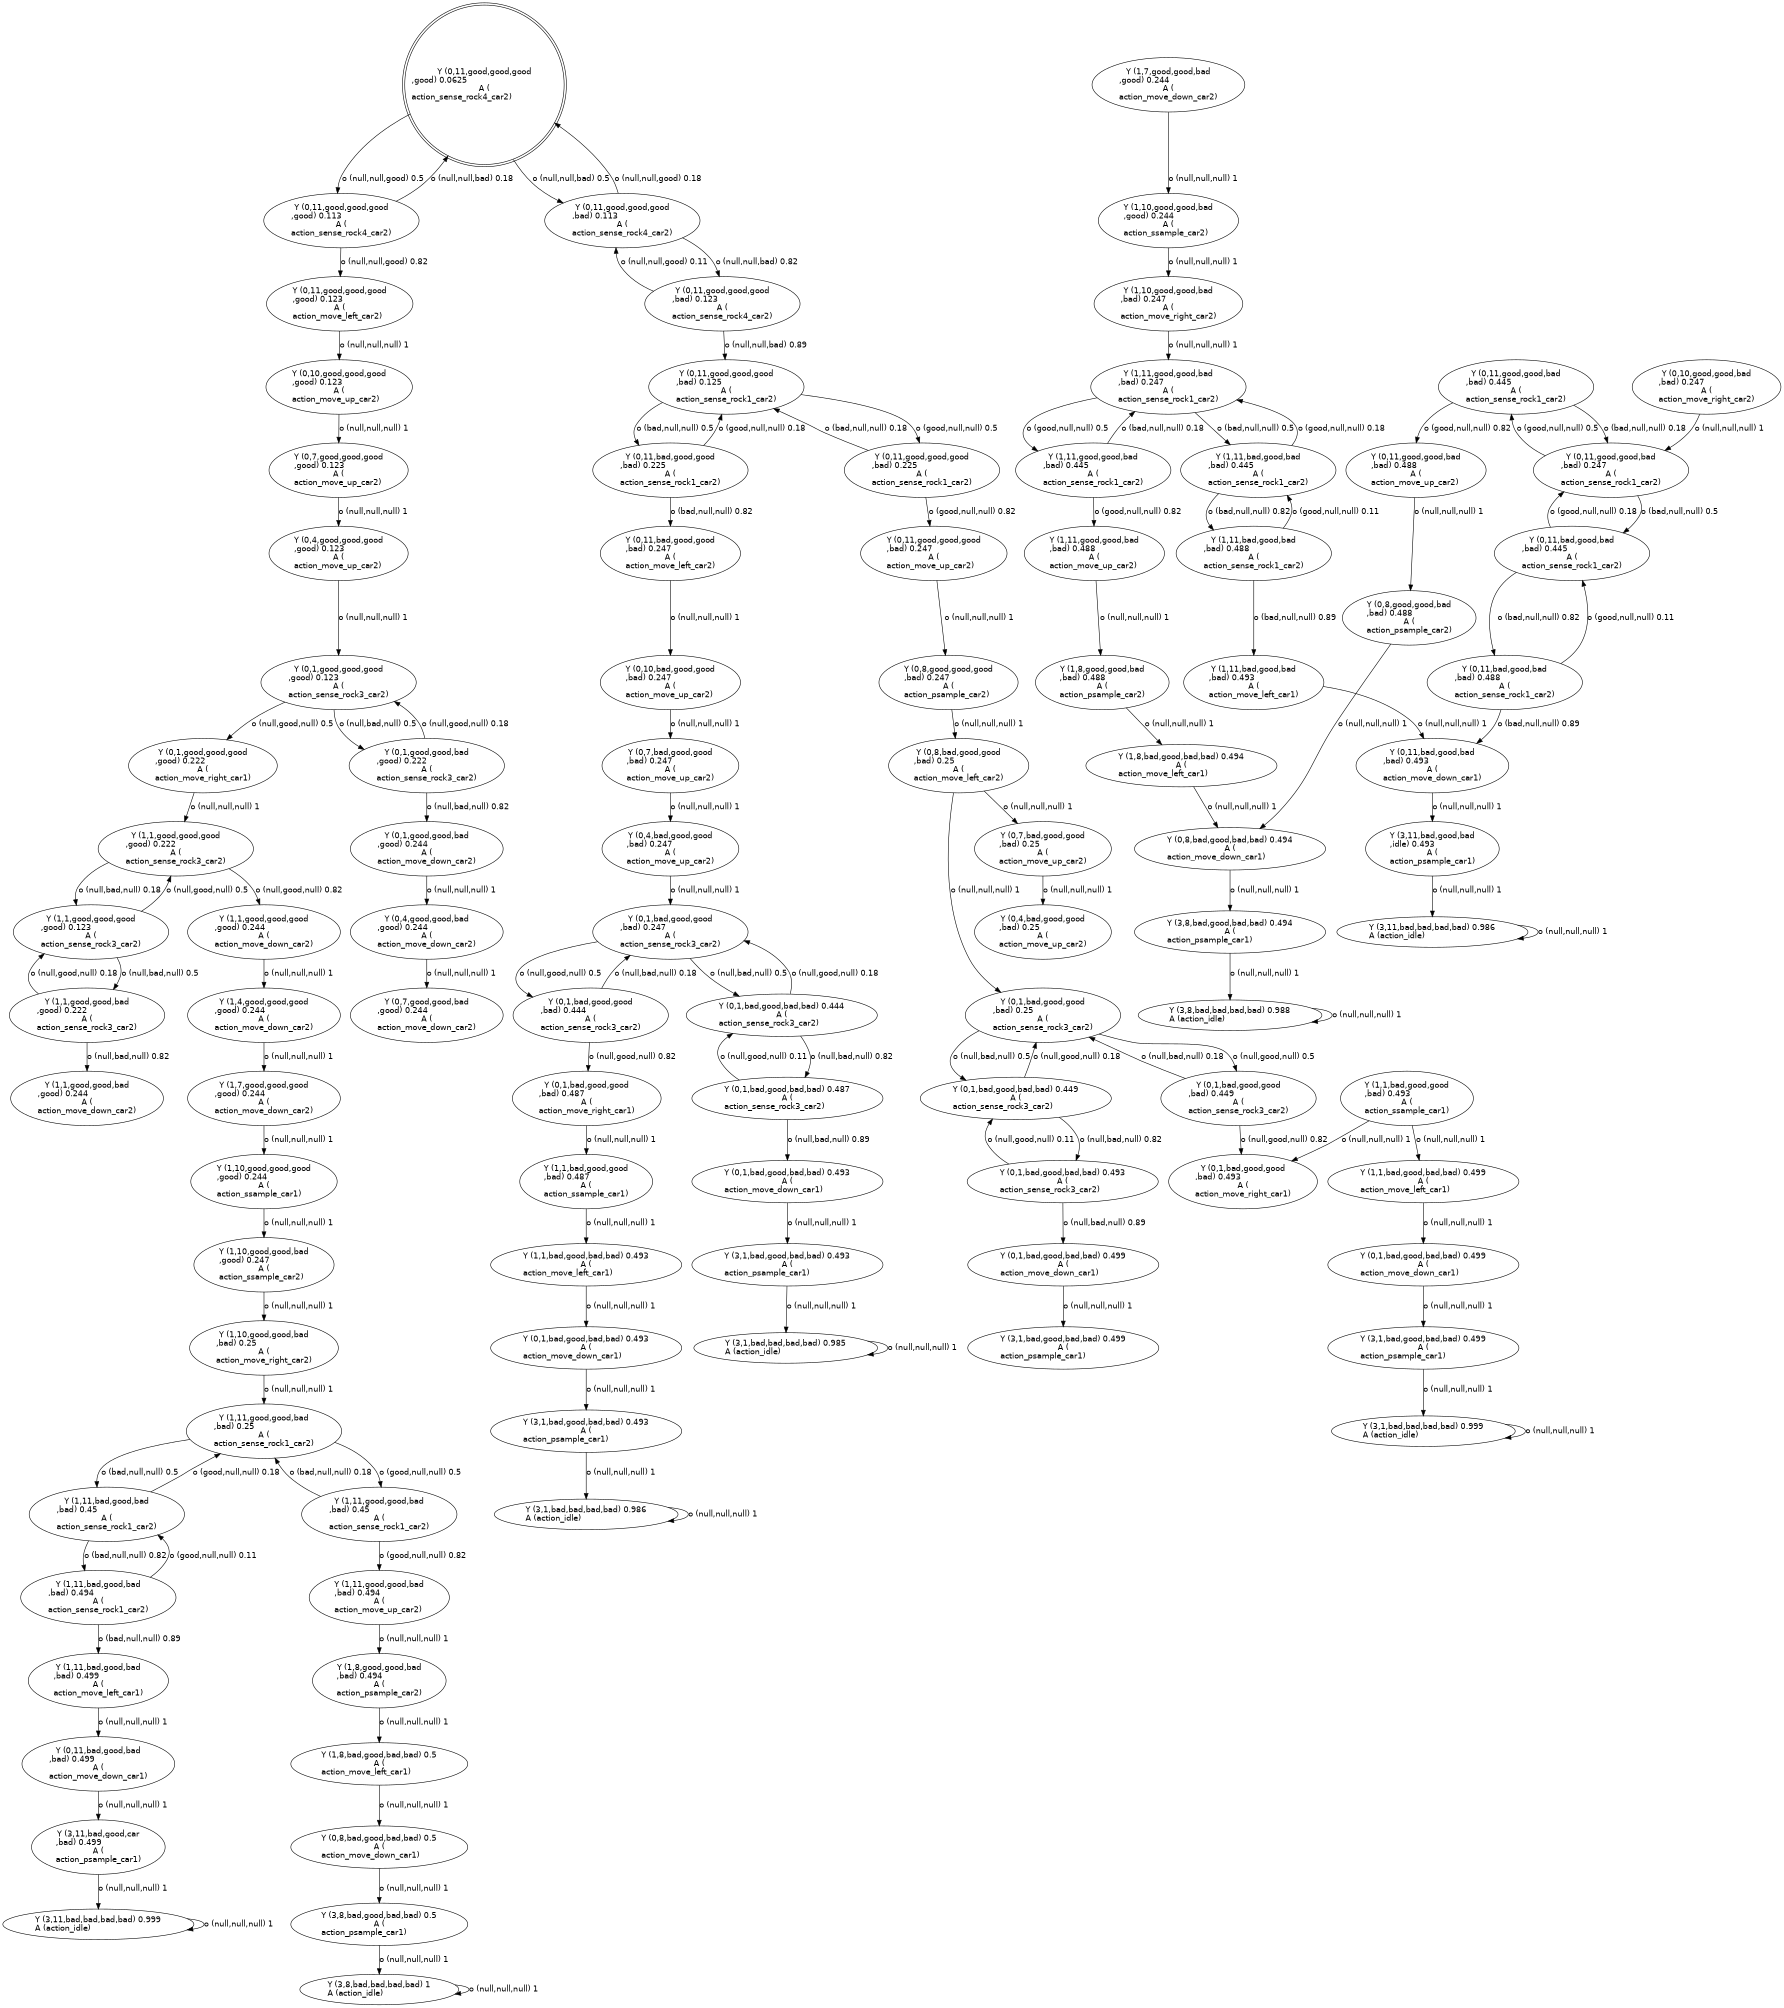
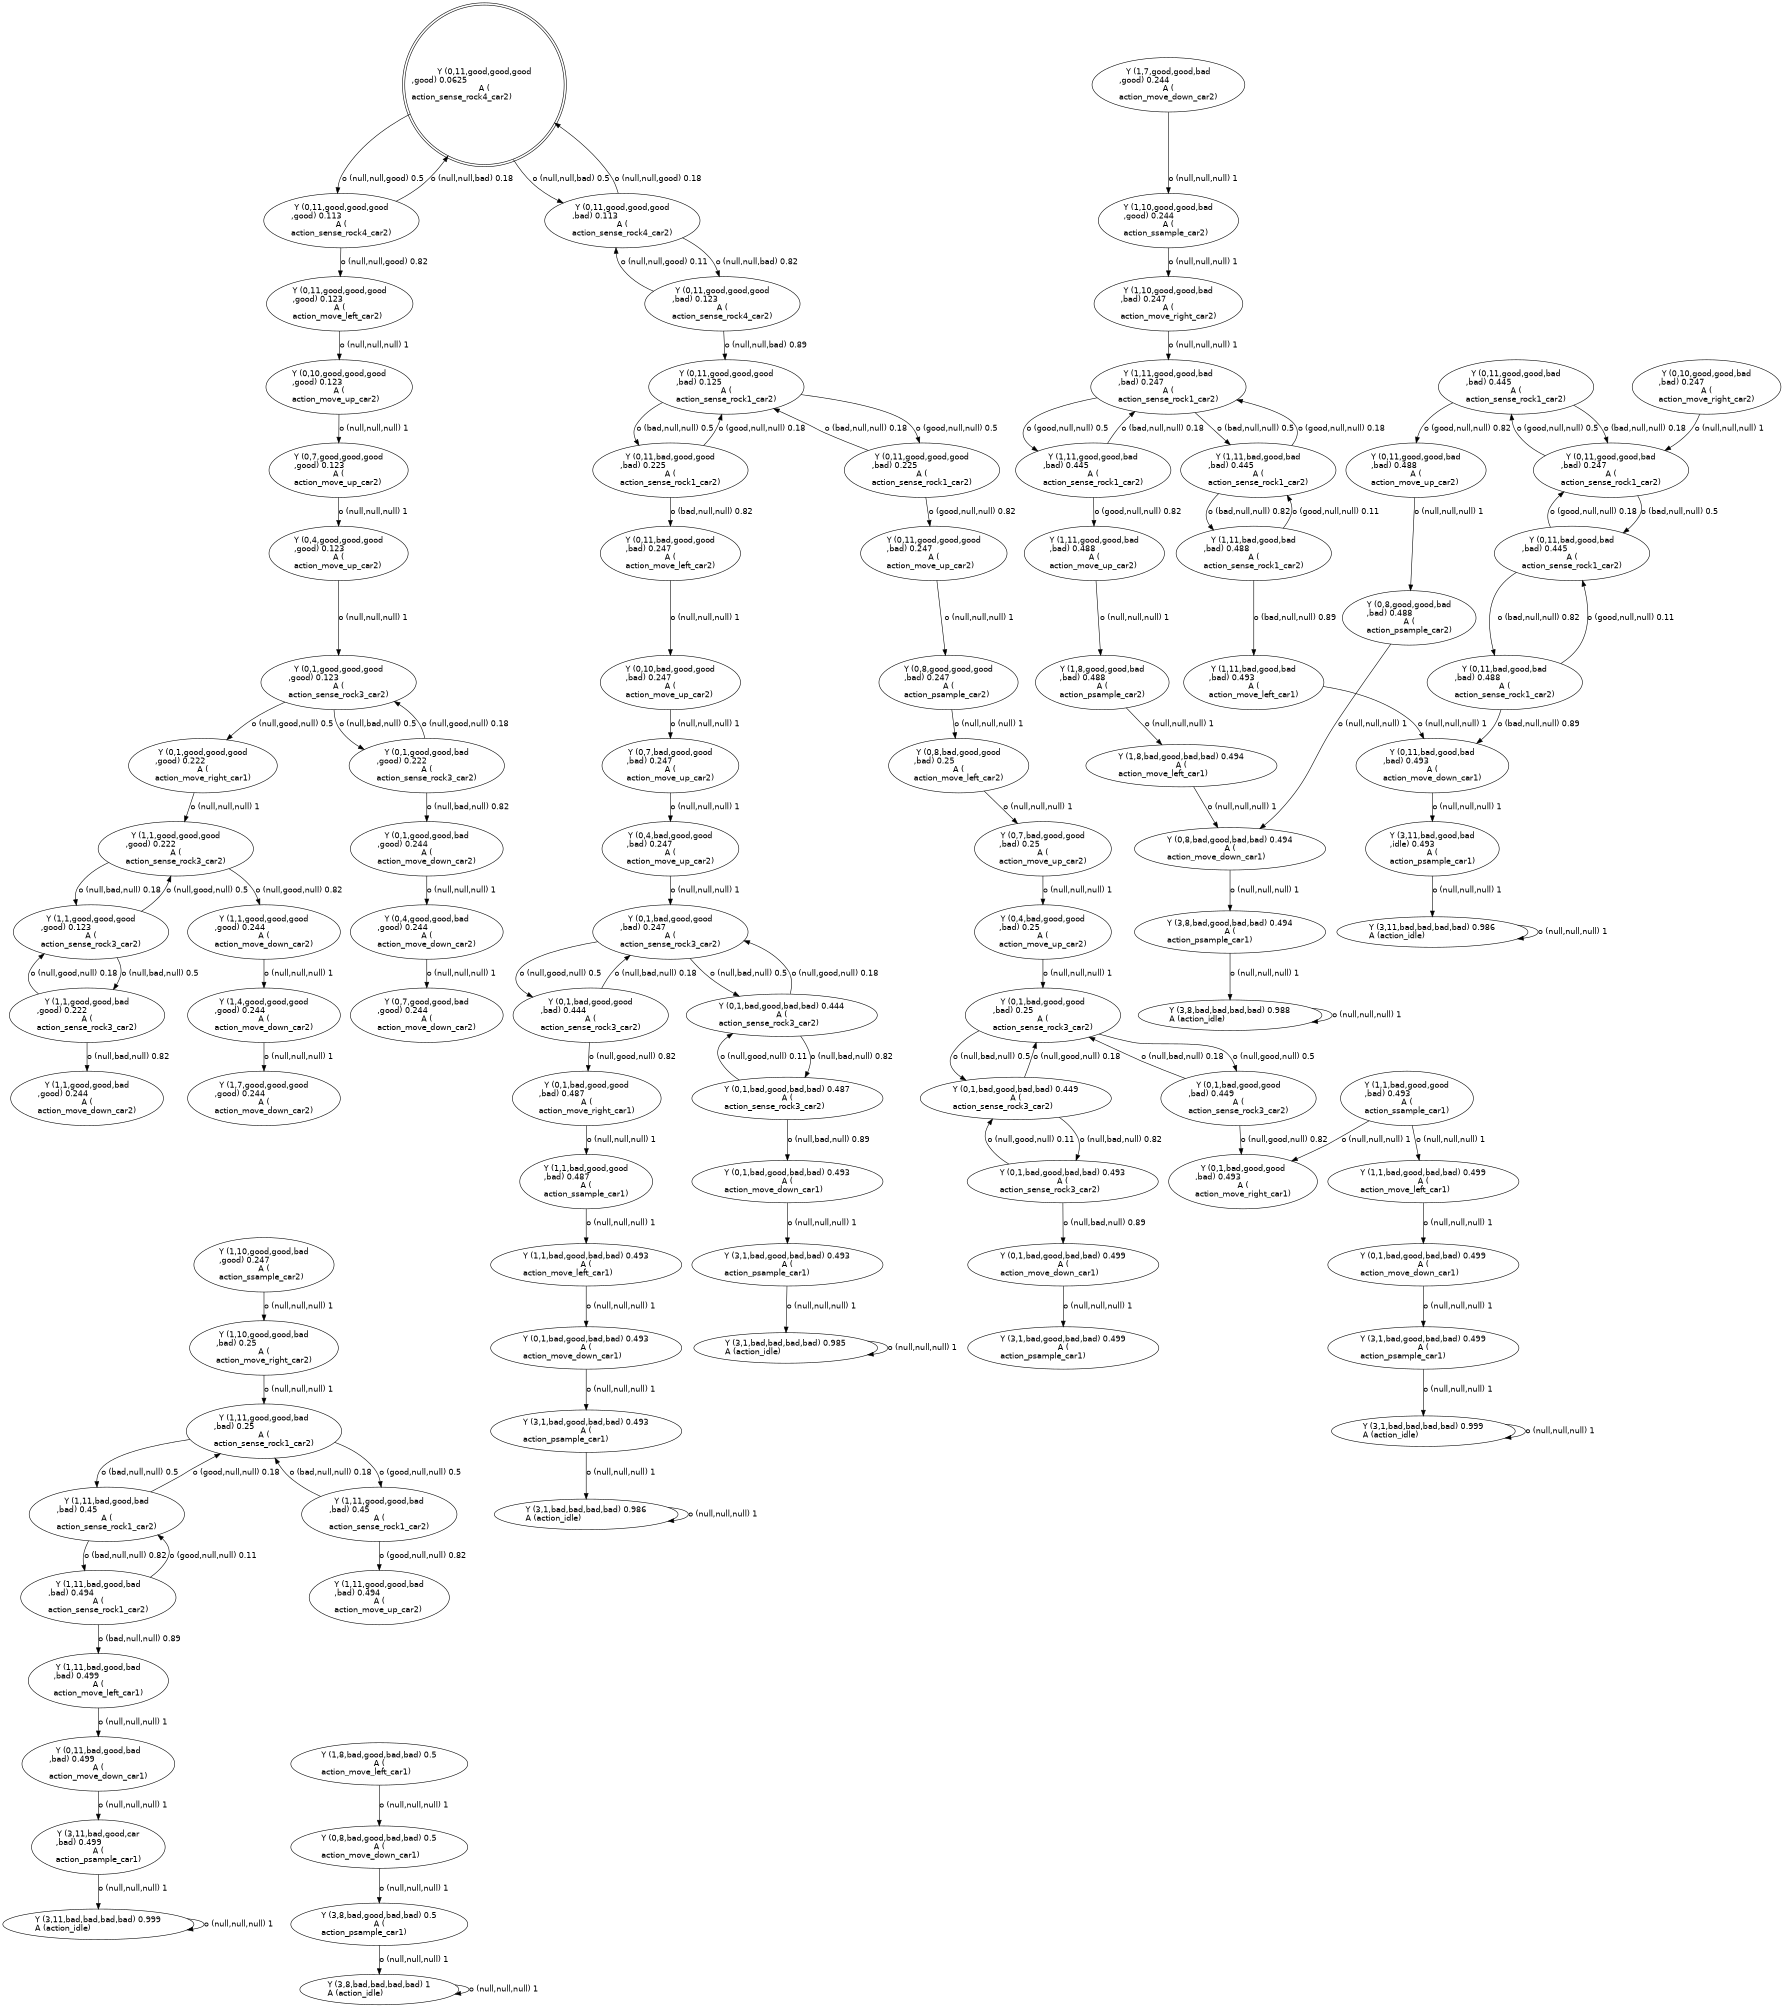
(951, 898) -> (1043, 971)
(264, 1182) -> none
(379, 1681) -> none
